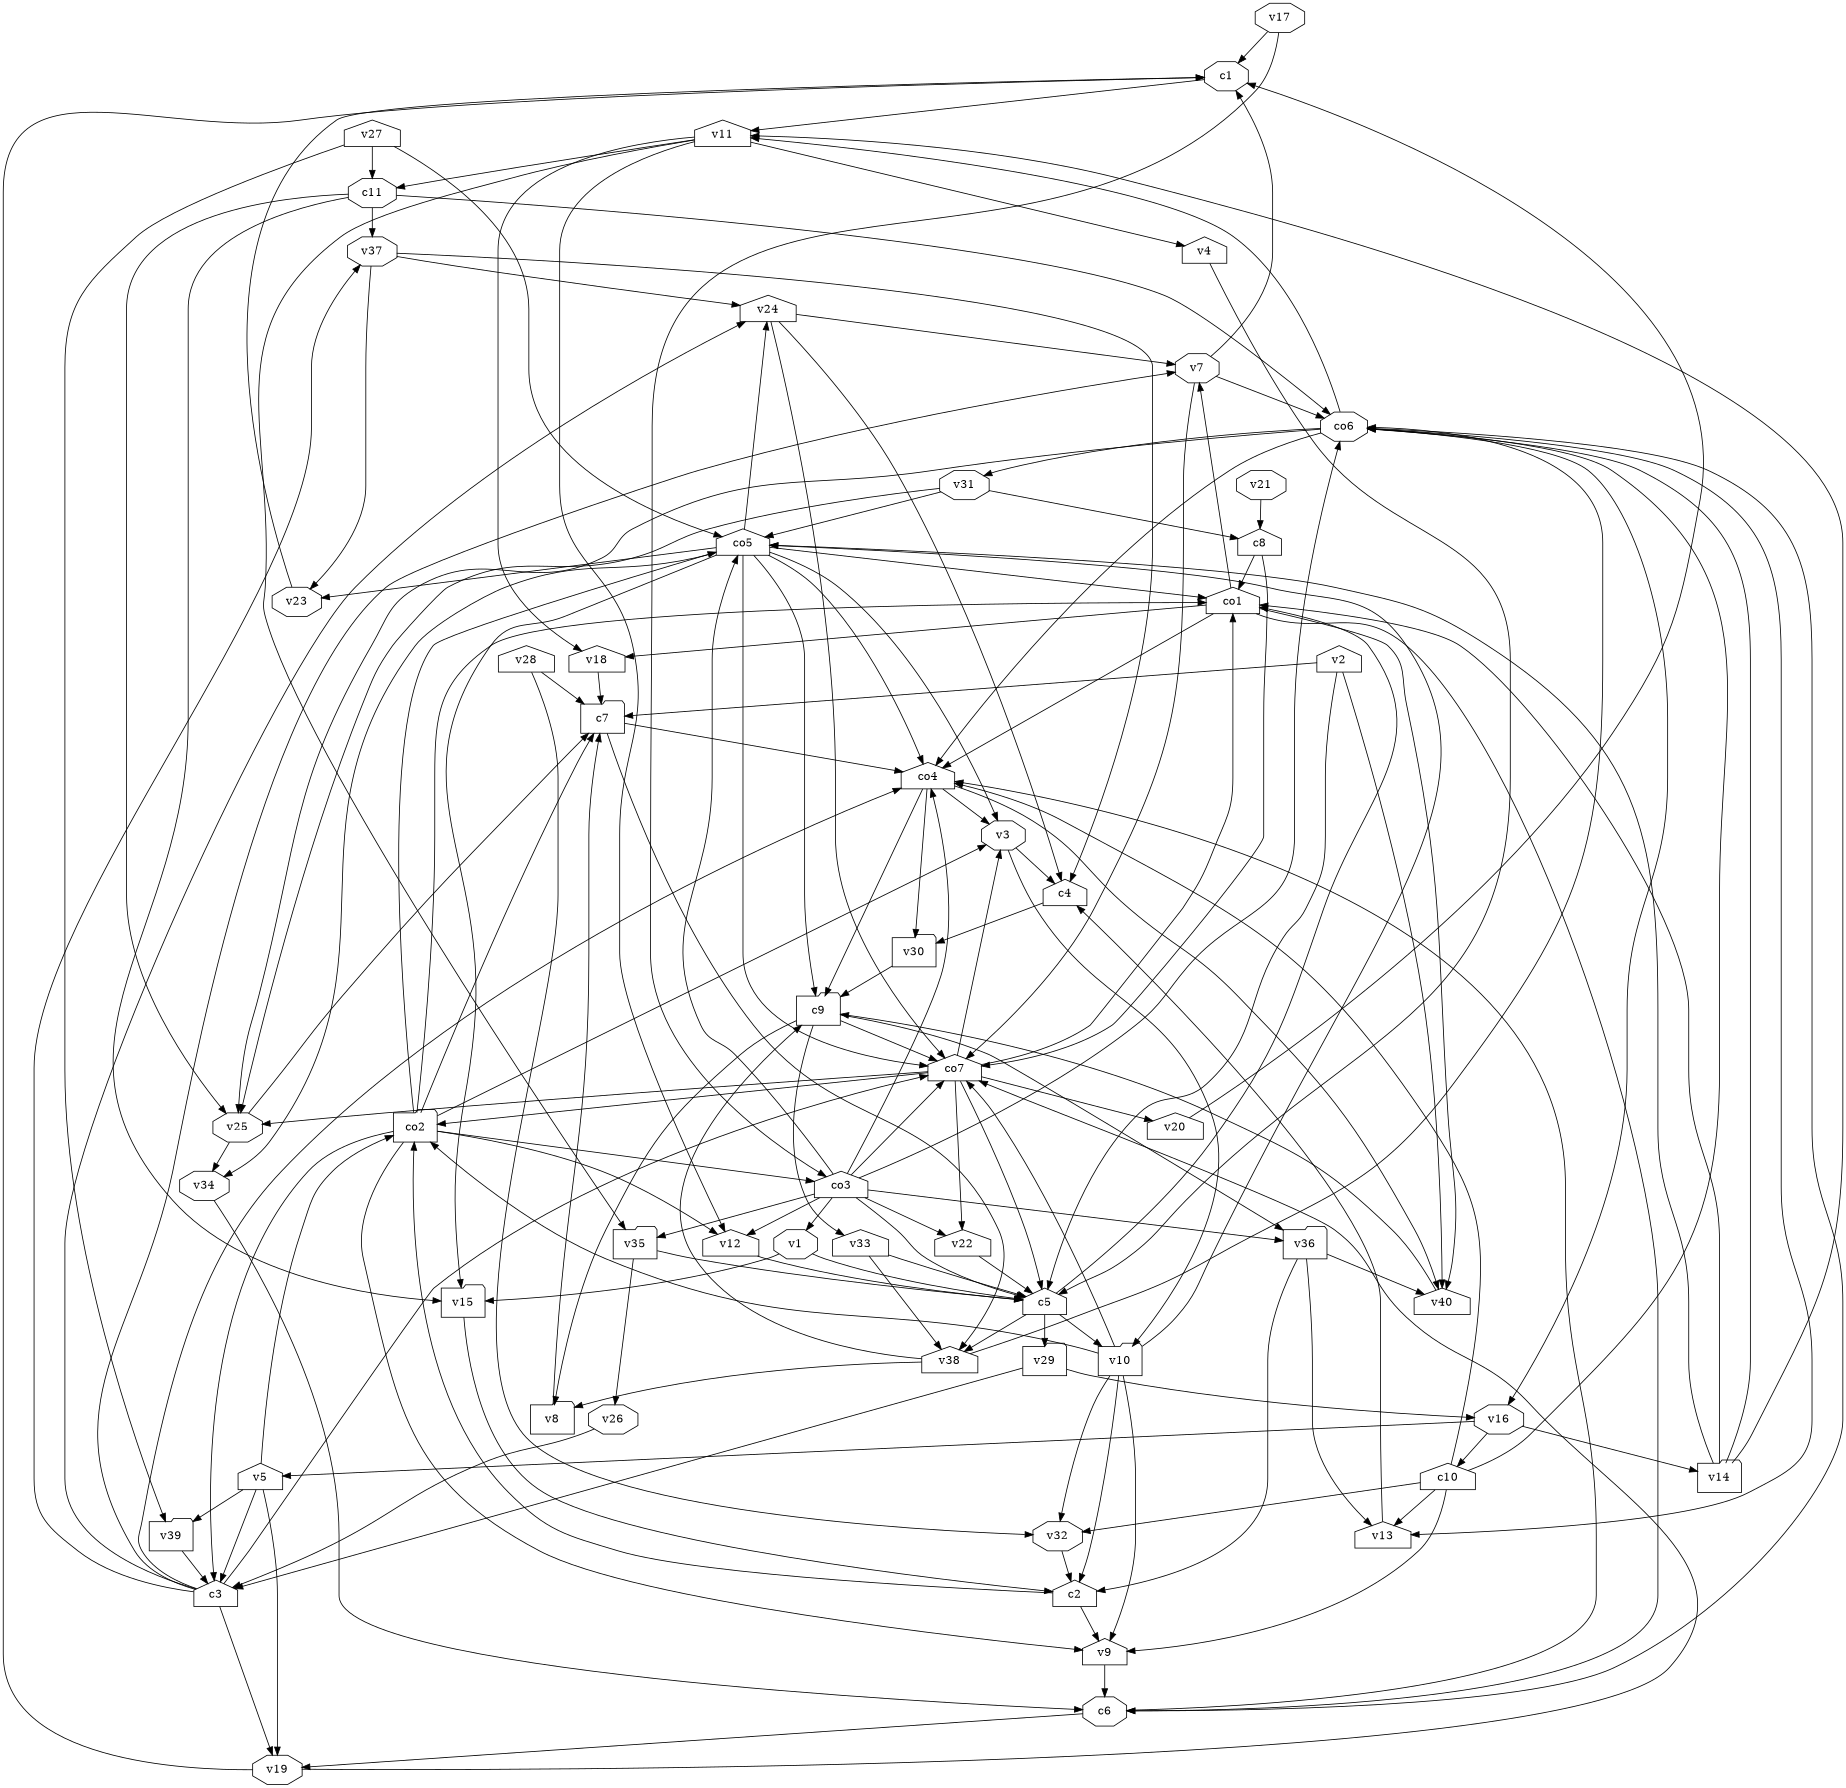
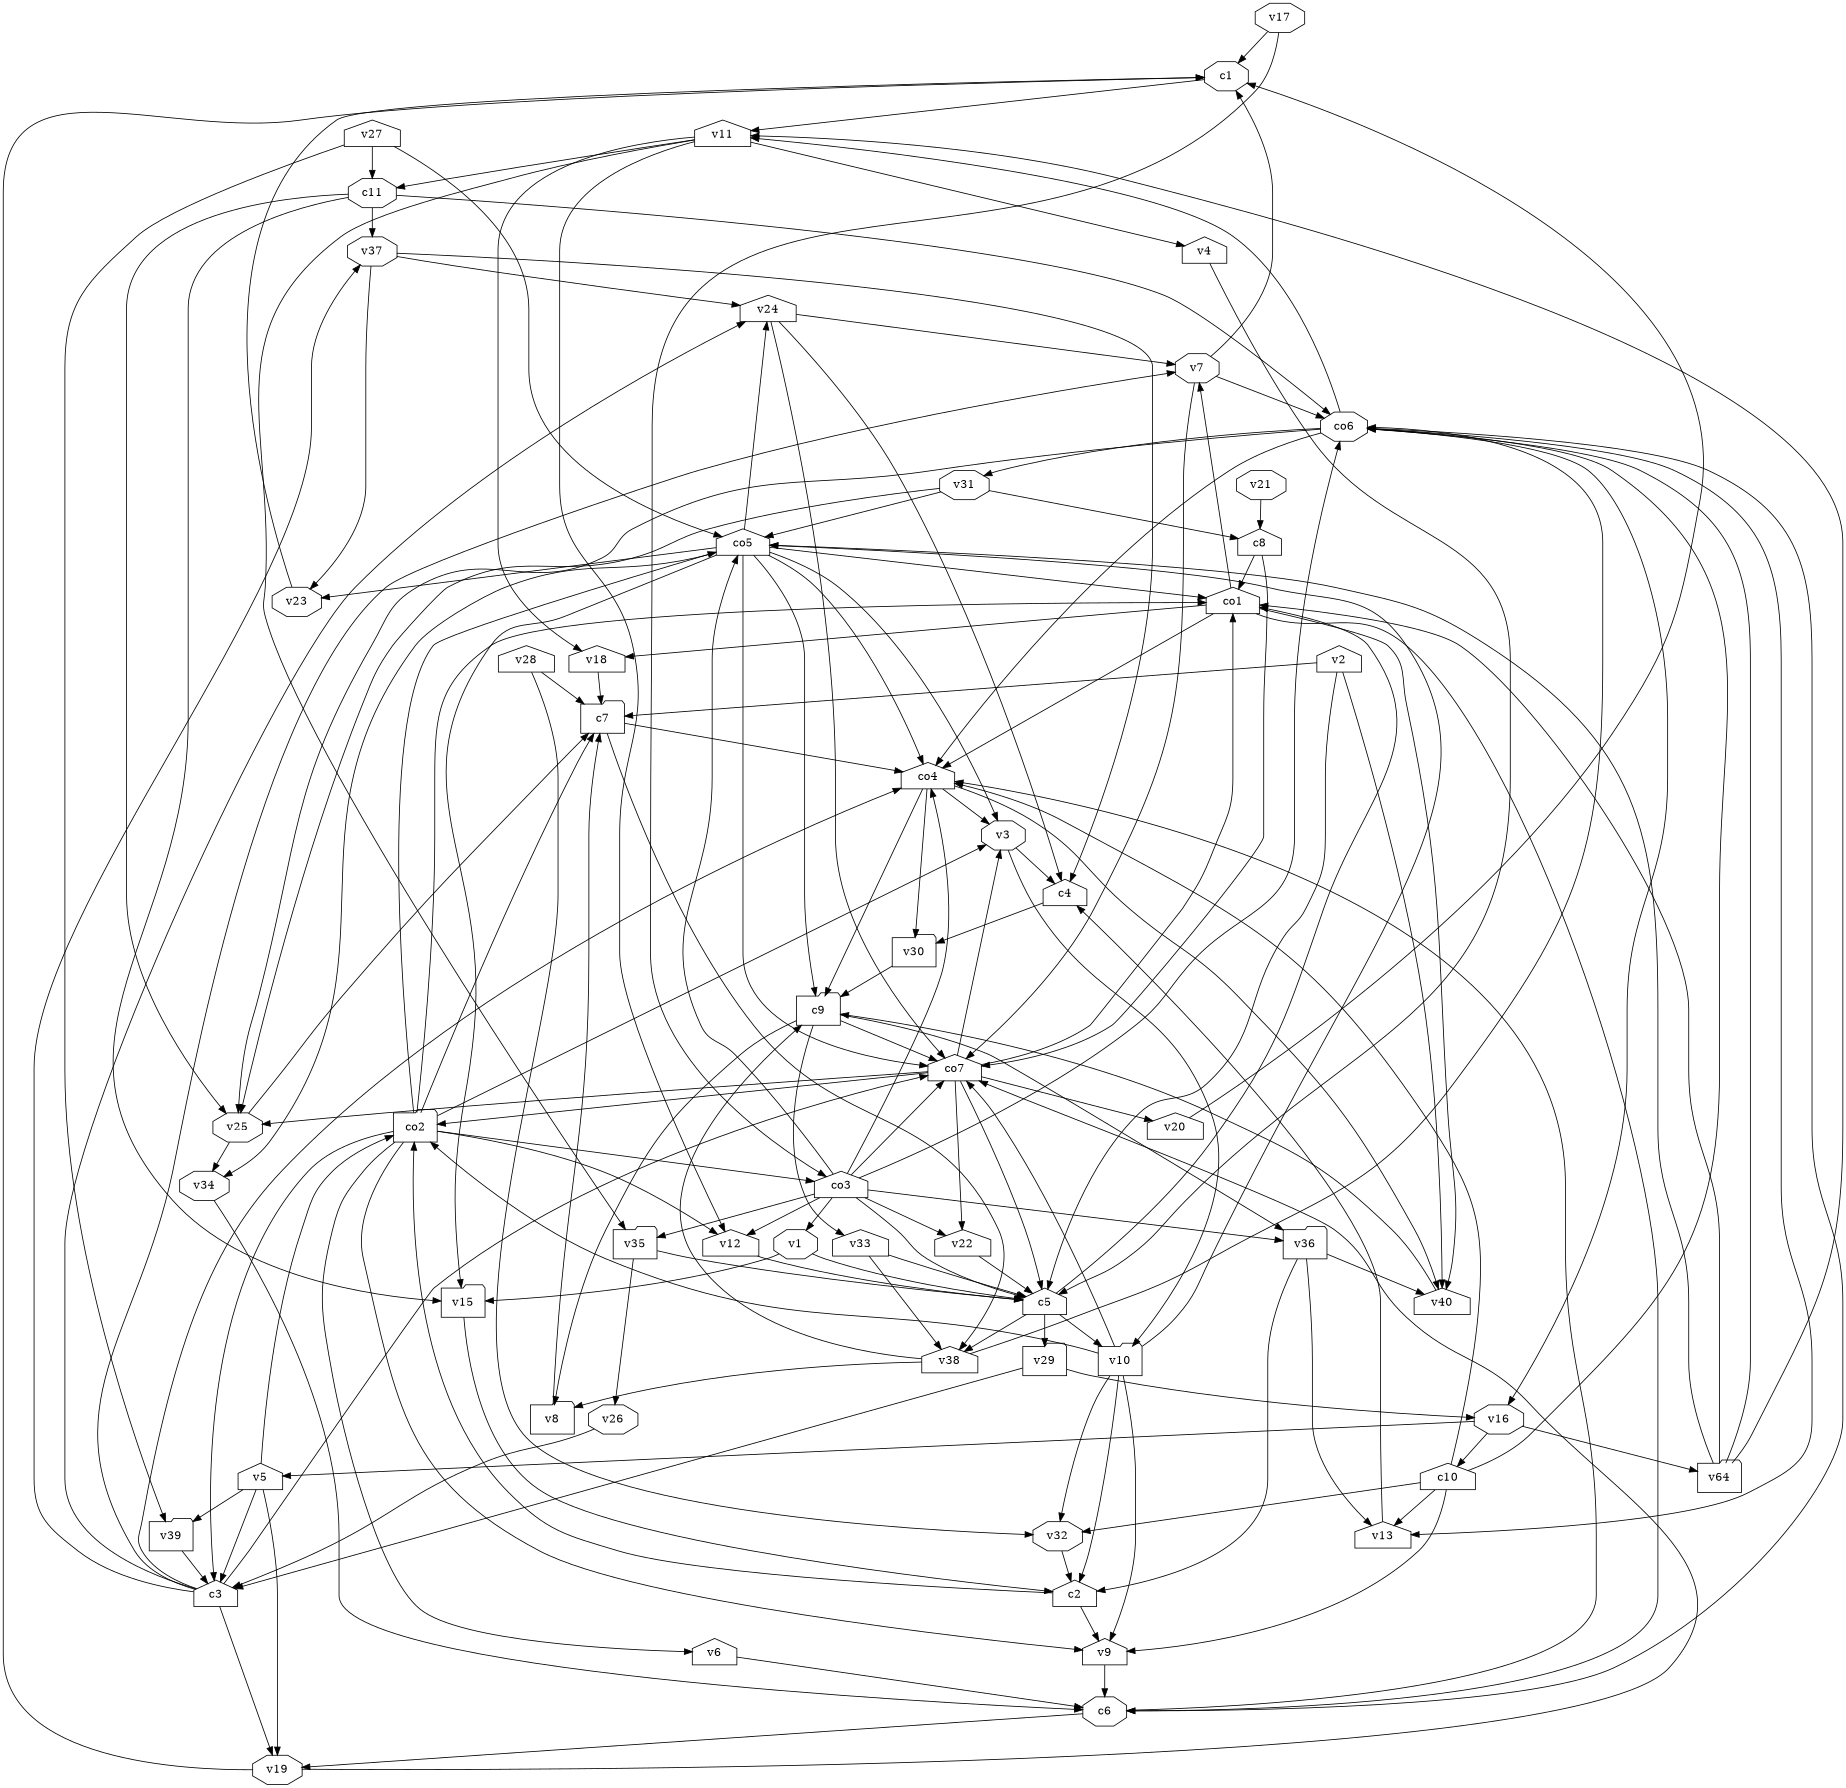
(1720, 1478) -> (1720, 1478)
none -> (715, 1653)
